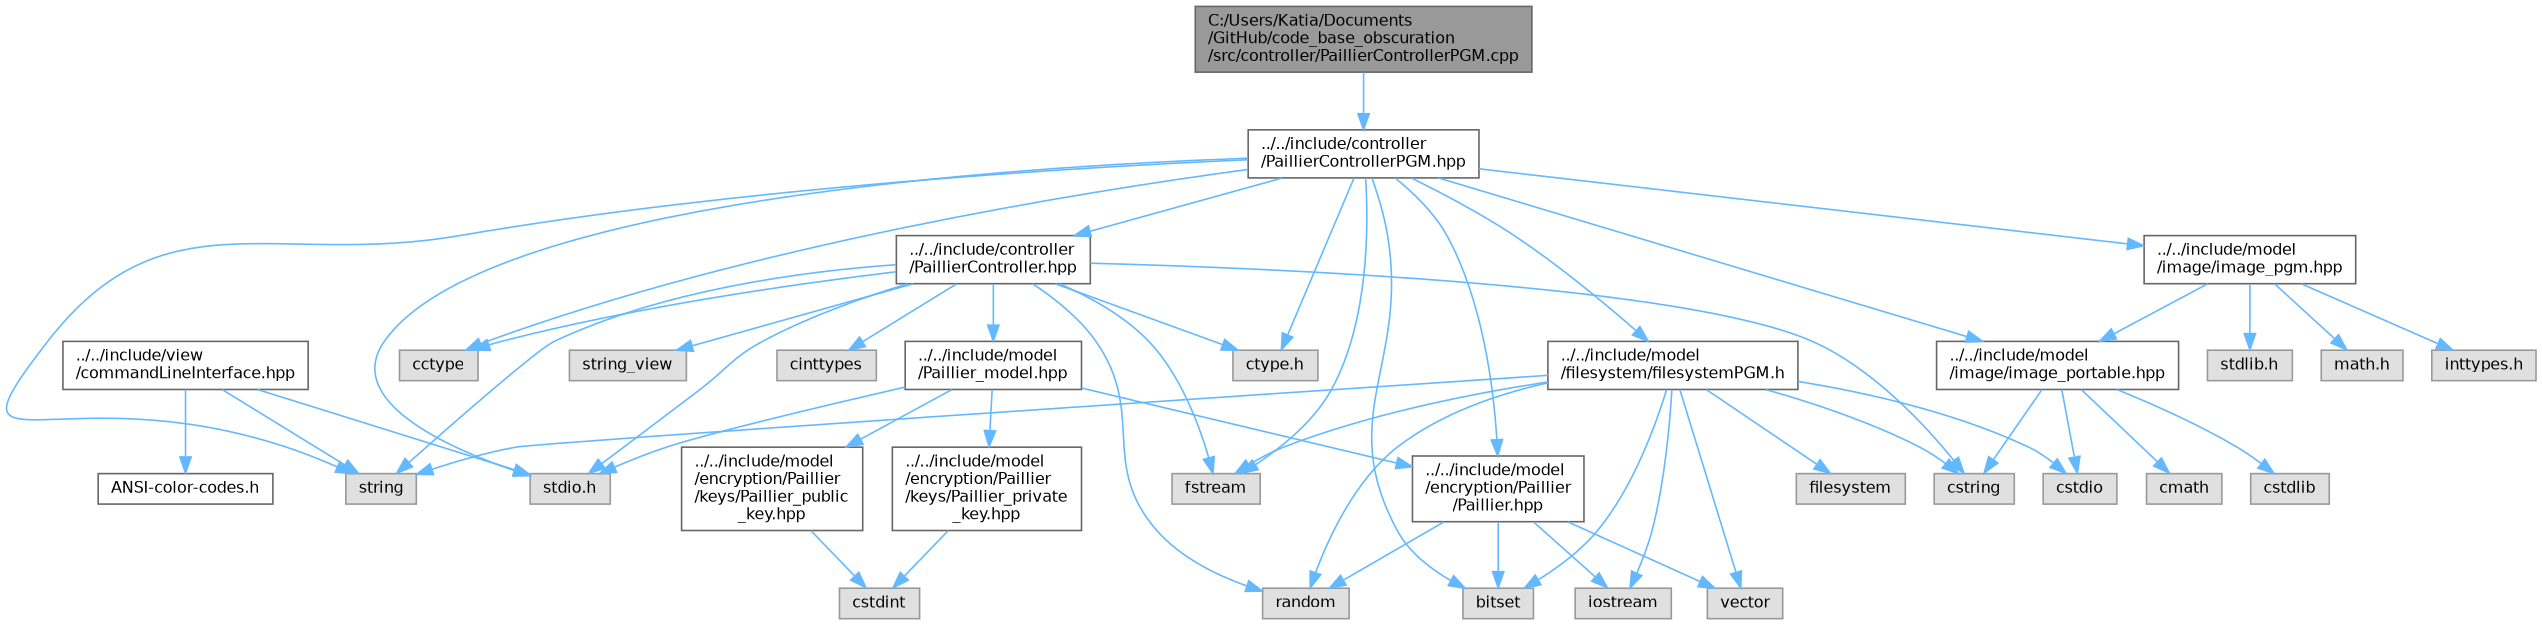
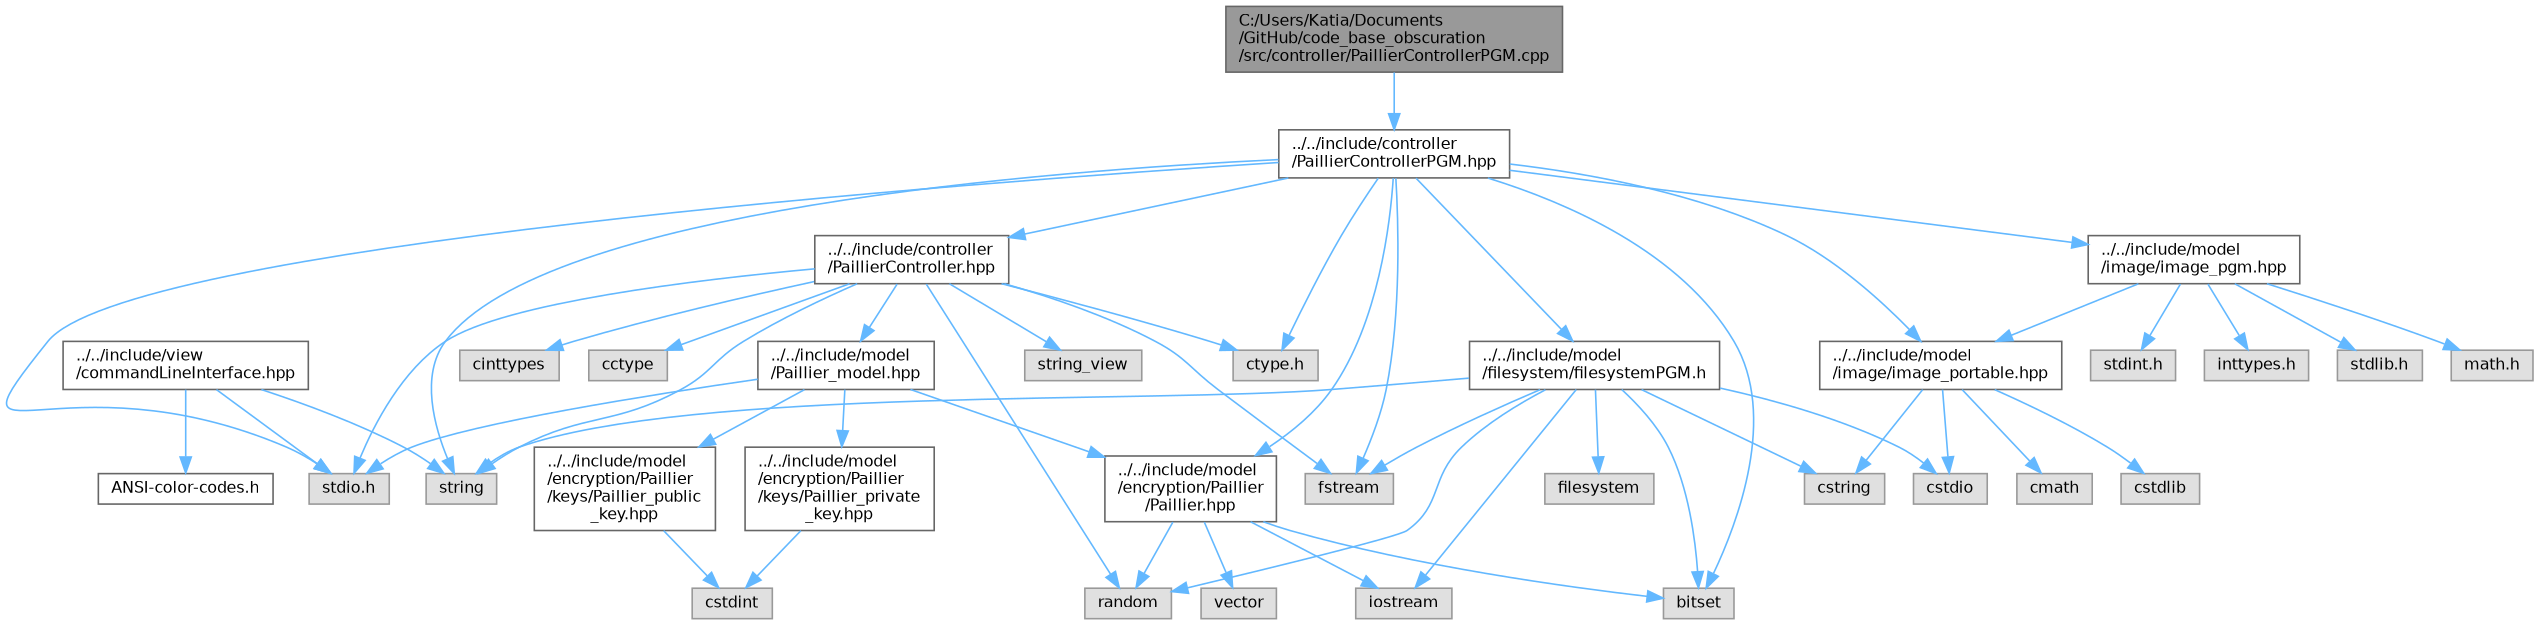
(860, 237) -> none
(1547, 290) -> none
none -> (2133, 365)
(1708, 481) -> none
